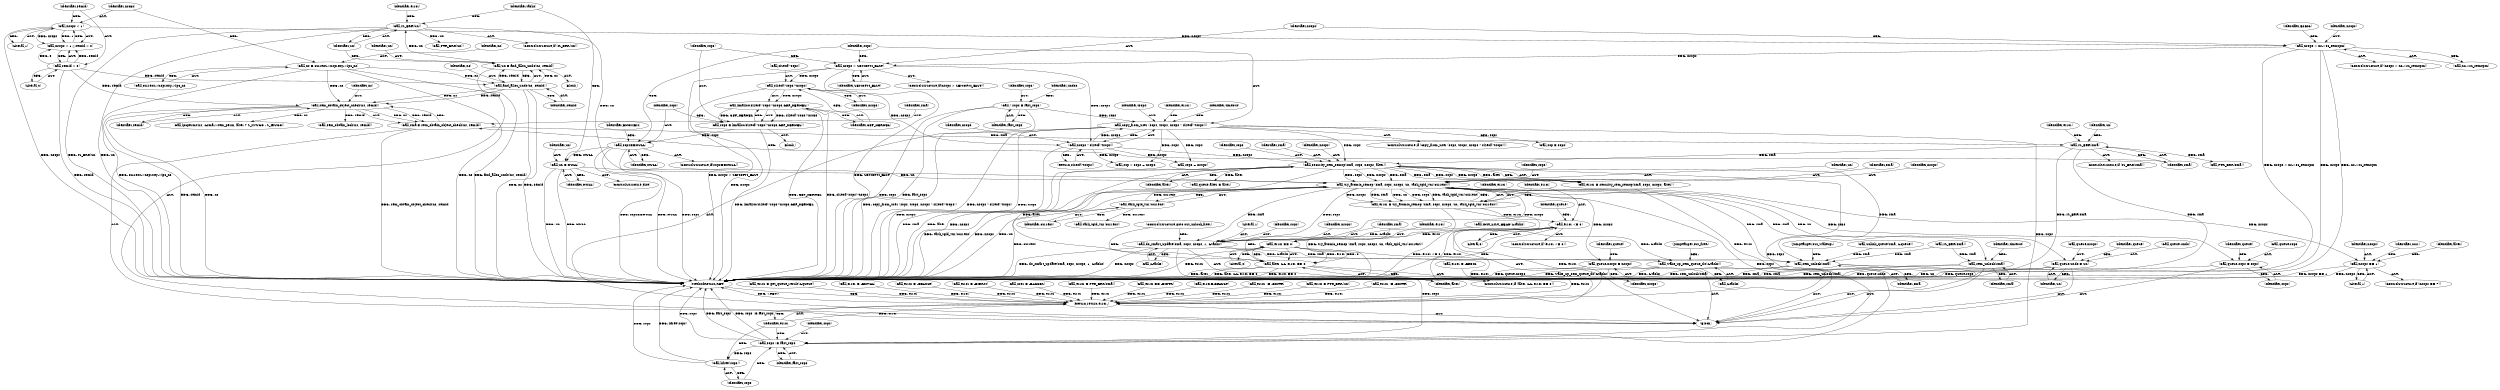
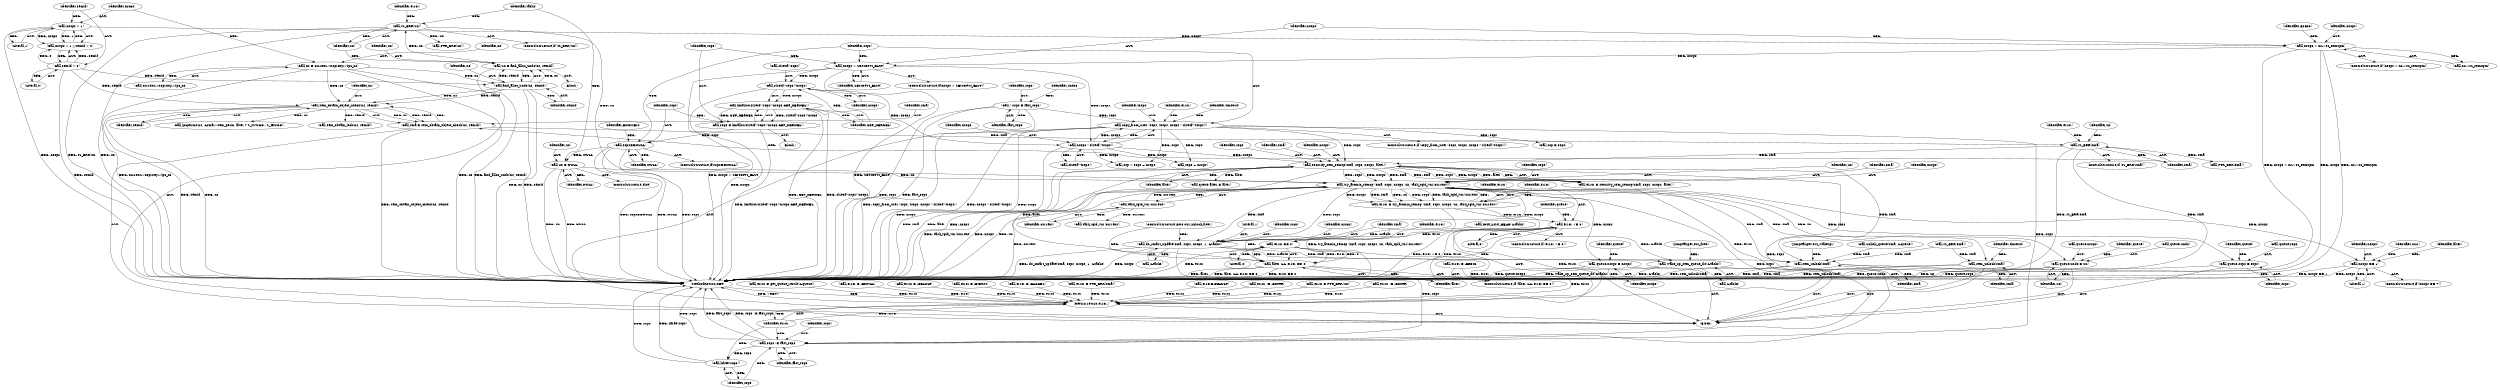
(1076, 165) -> (1076, 165)
(1316, 275) -> (1464, 278)
(1027, 284) -> (1027, 284)
(1155, 284) -> none
